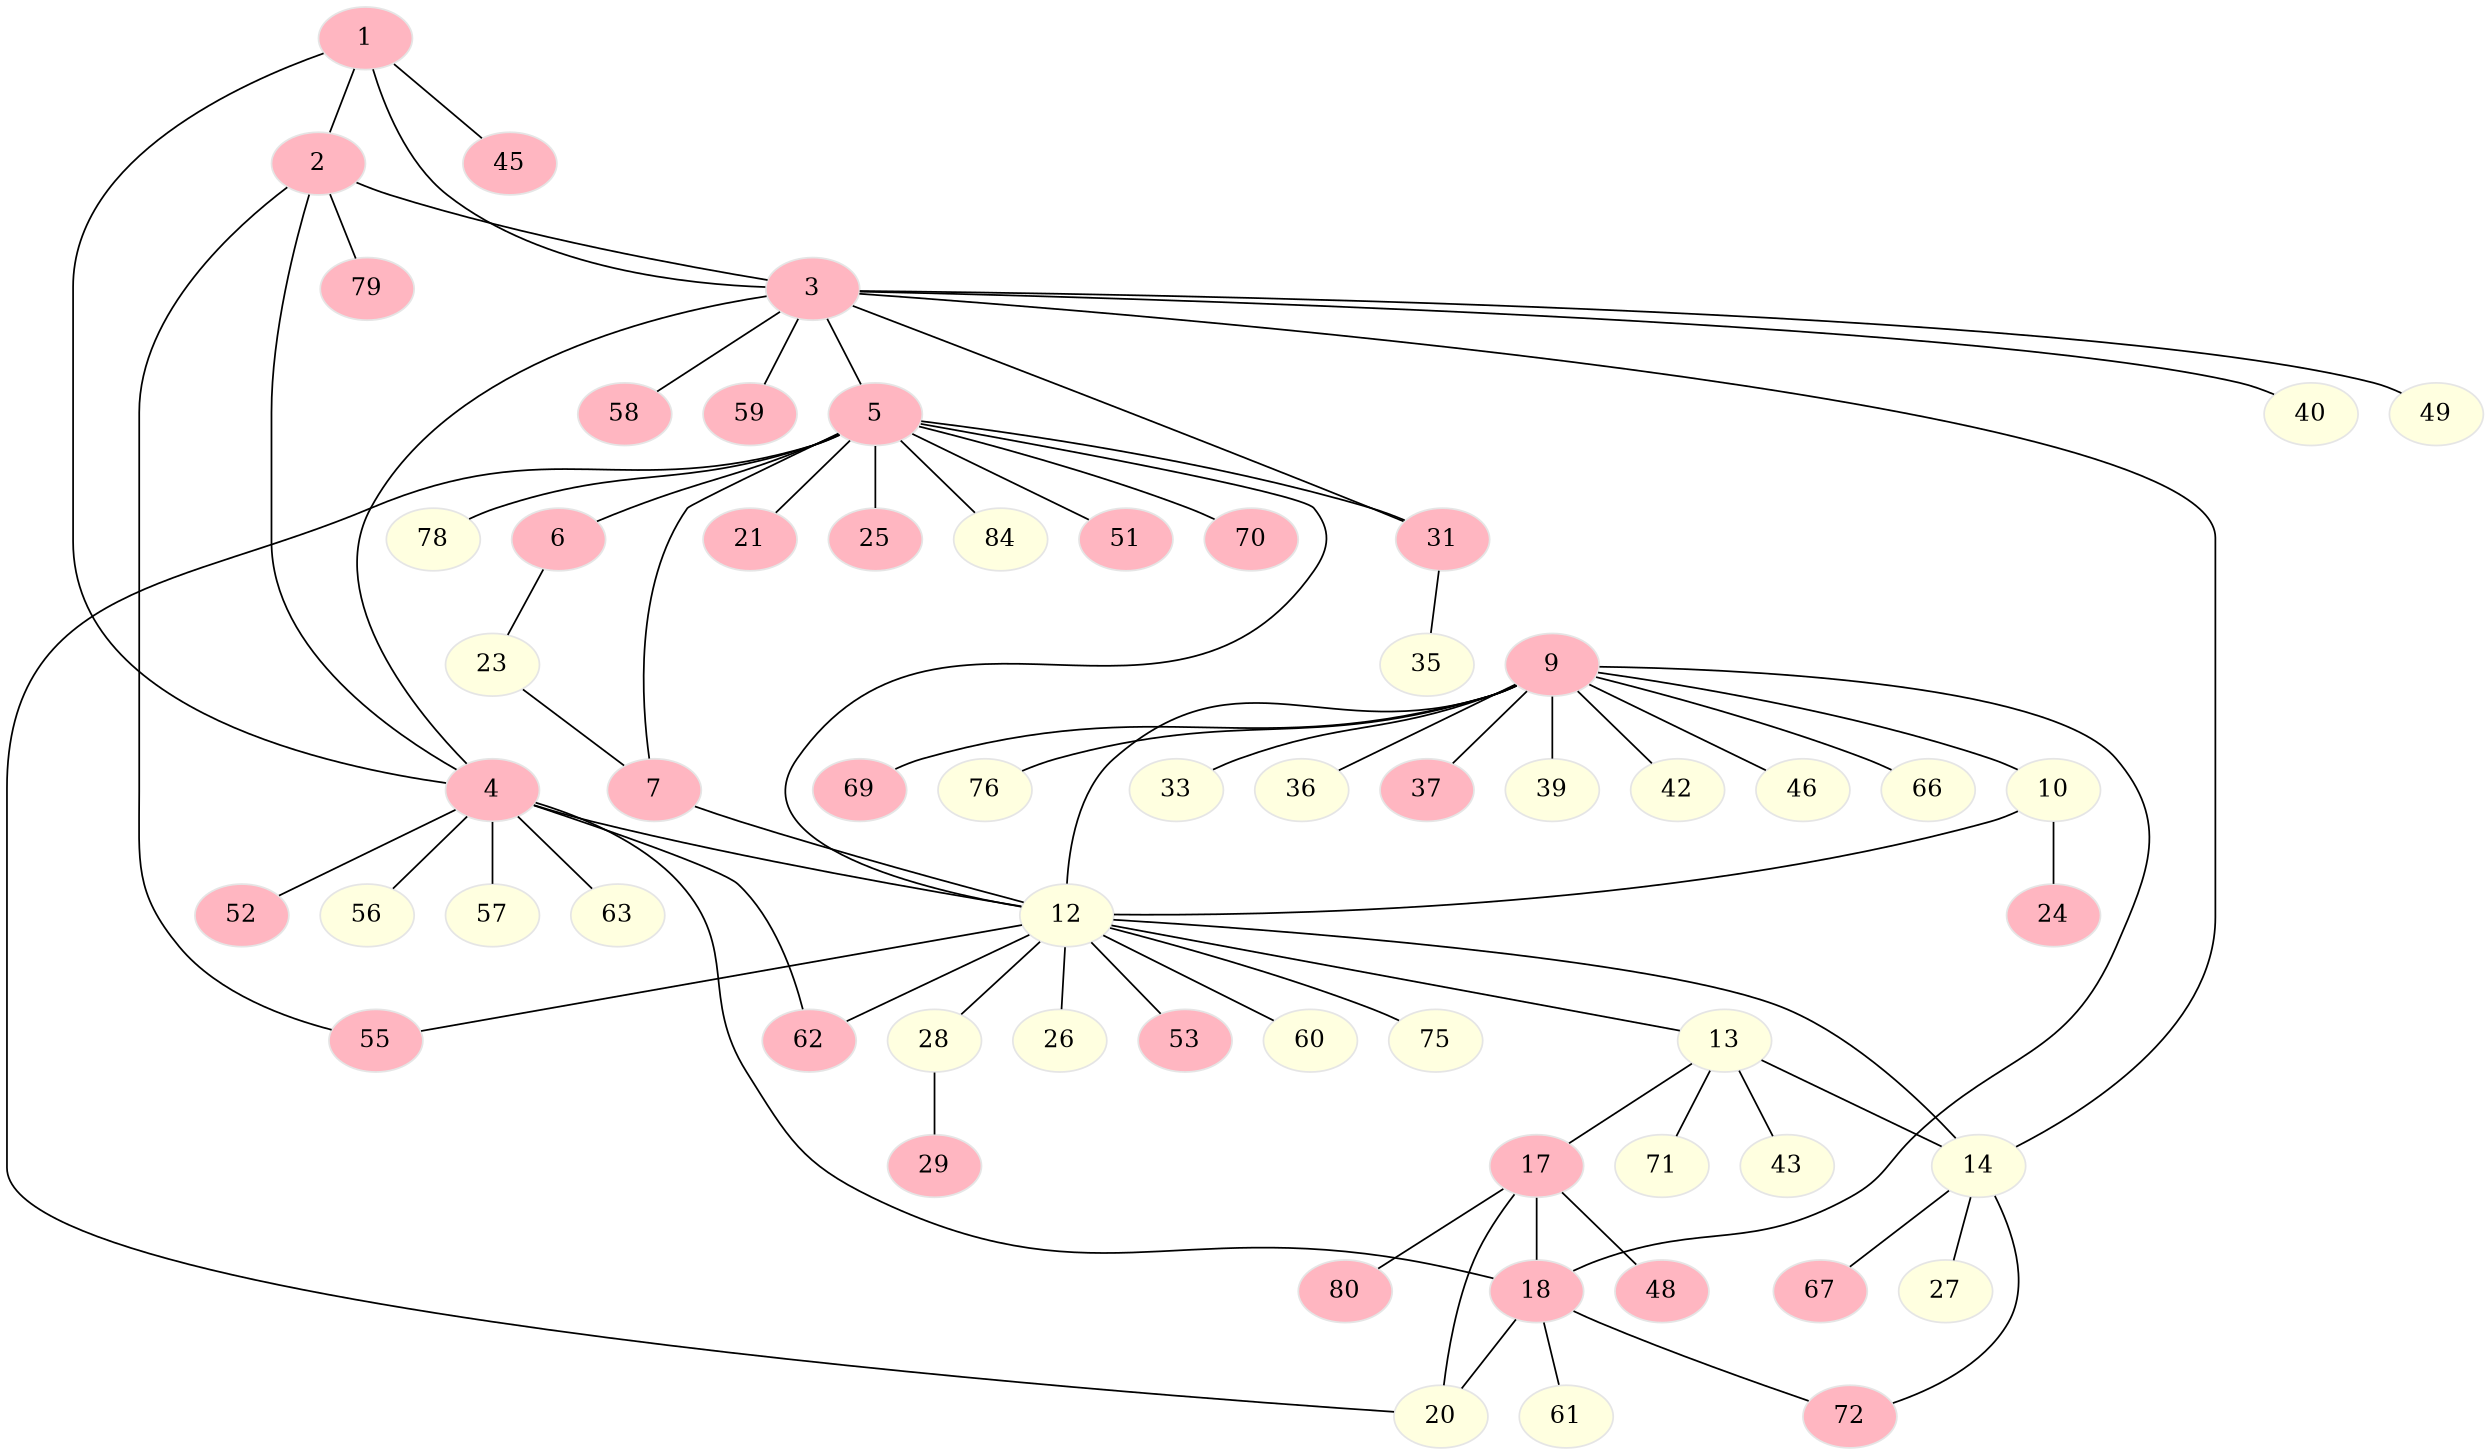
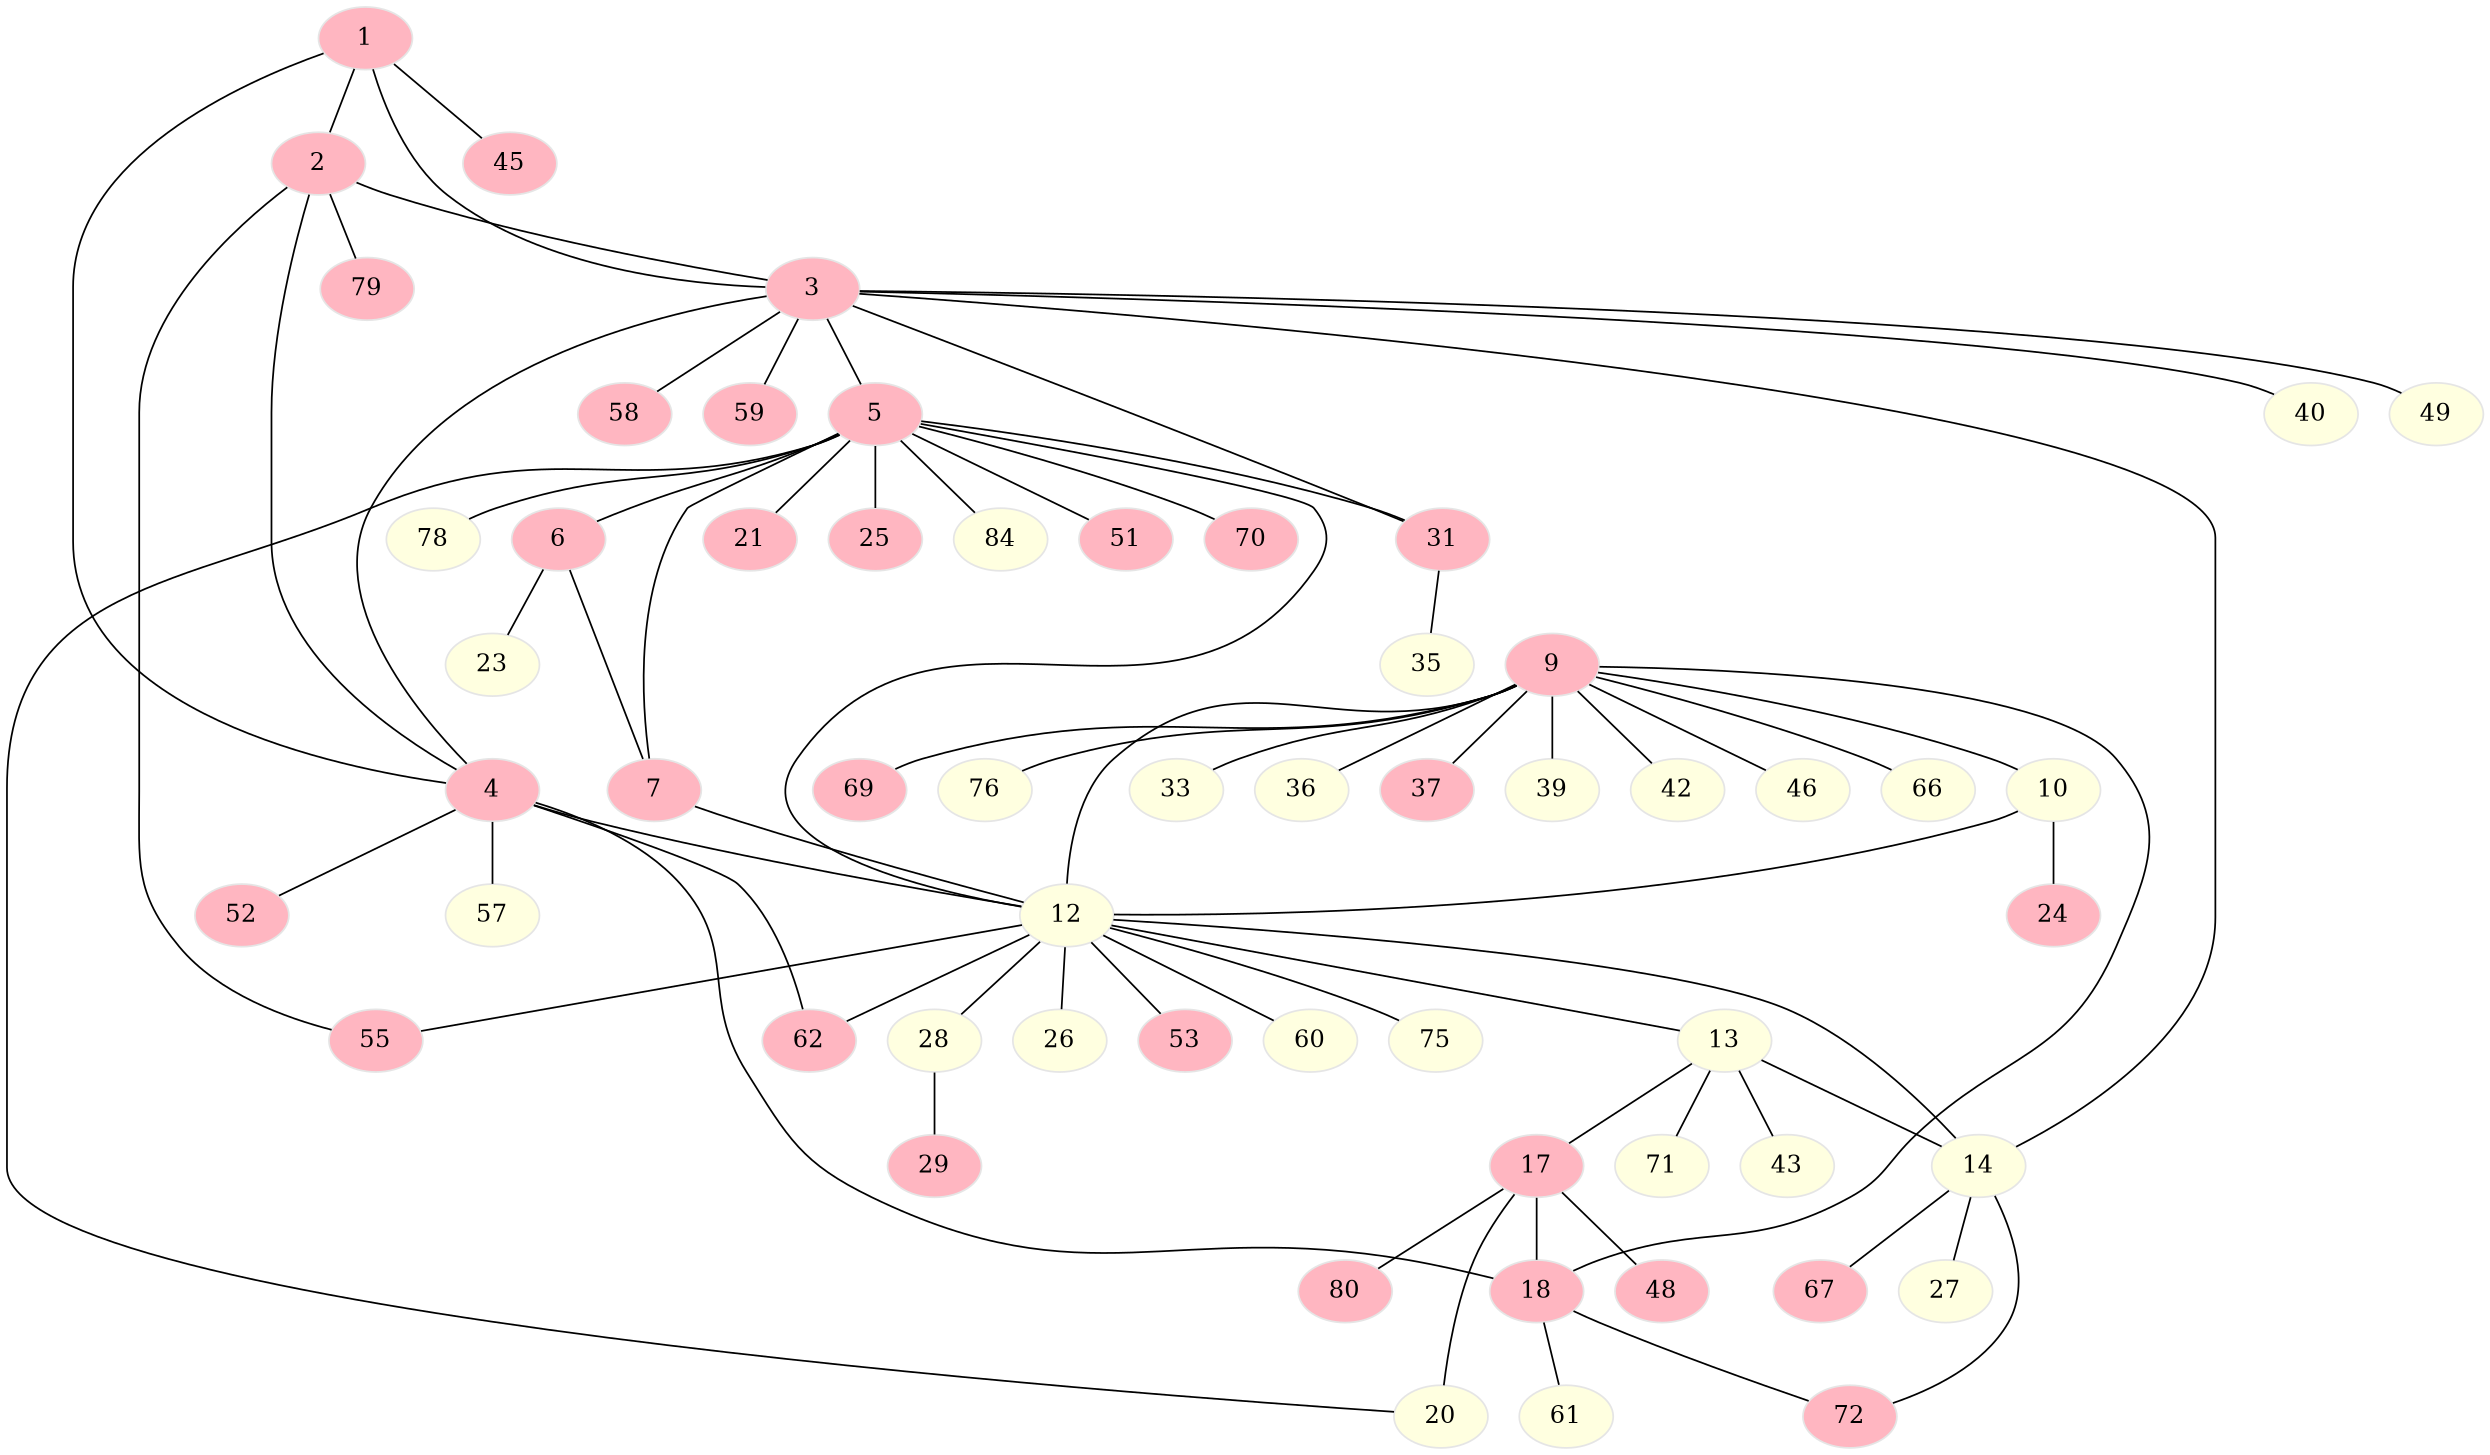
(573, 727) -> (606, 664)
(367, 915) -> none
(618, 915) -> none
(1489, 1354) -> none
